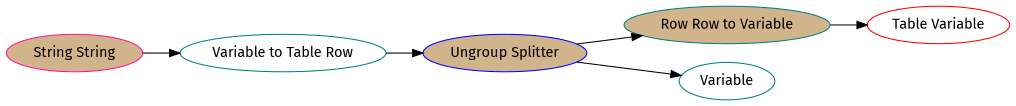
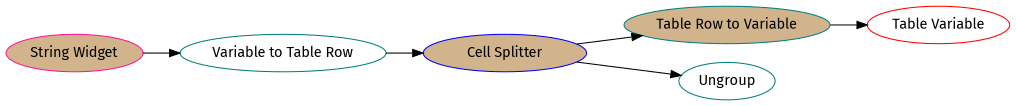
(727, 25) -> (727, 25)
(75, 53) -> (75, 53)
(505, 53) -> (505, 53)
(727, 81) -> (727, 81)
